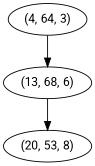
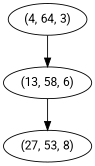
(48, 83) -> (48, 83)
(48, 146) -> (48, 146)
